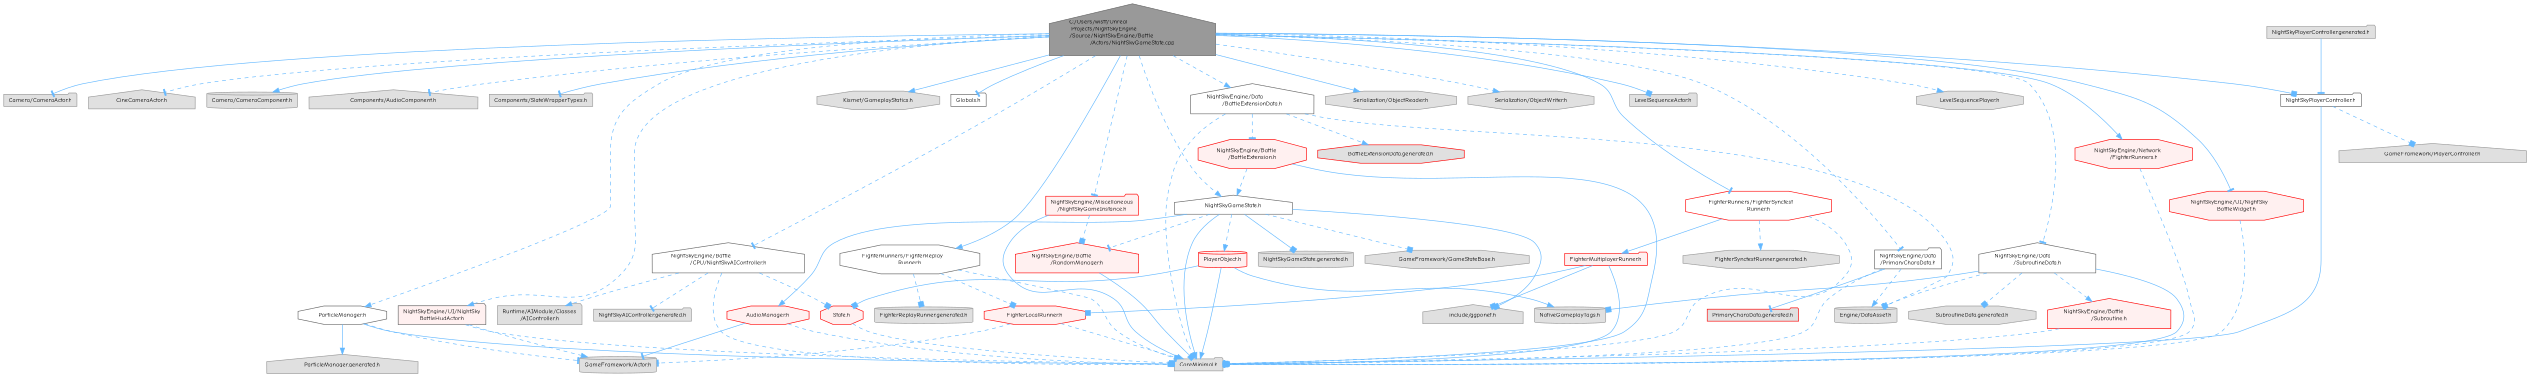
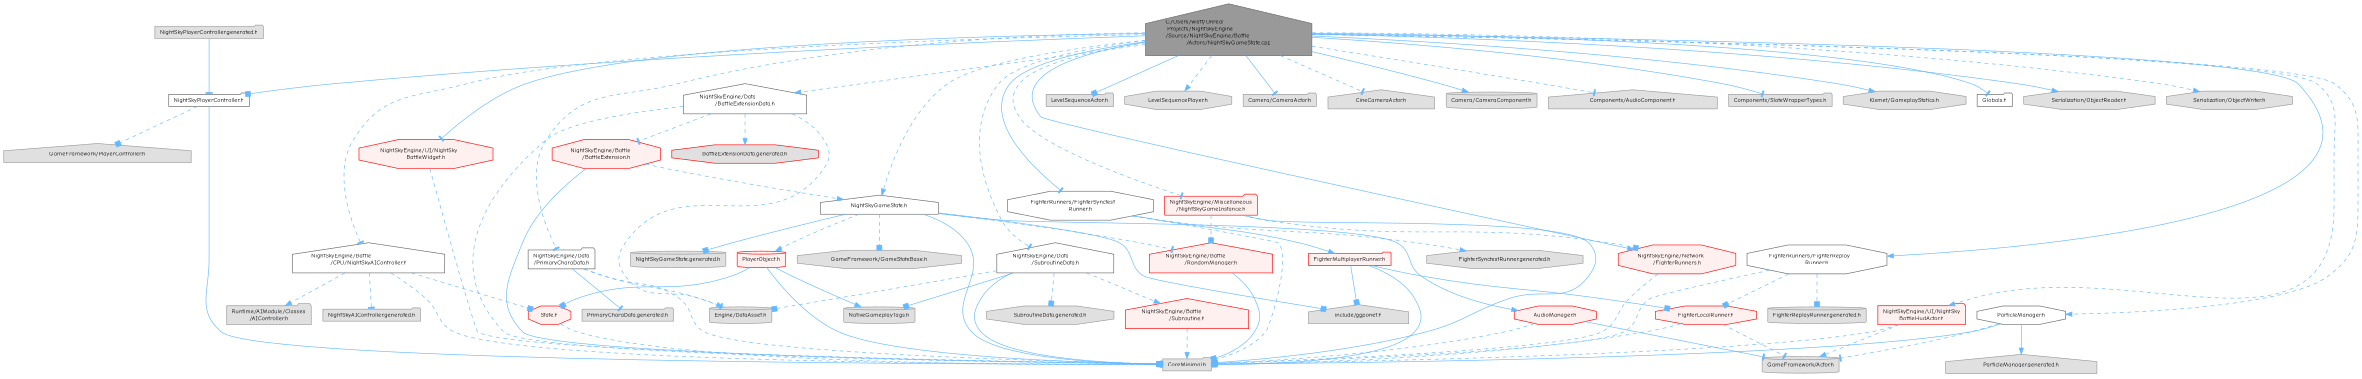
(1759, 206) -> (1081, 206)
none -> (1437, 232)
(442, 315) -> (1922, 315)
(1753, 315) -> (628, 315)
